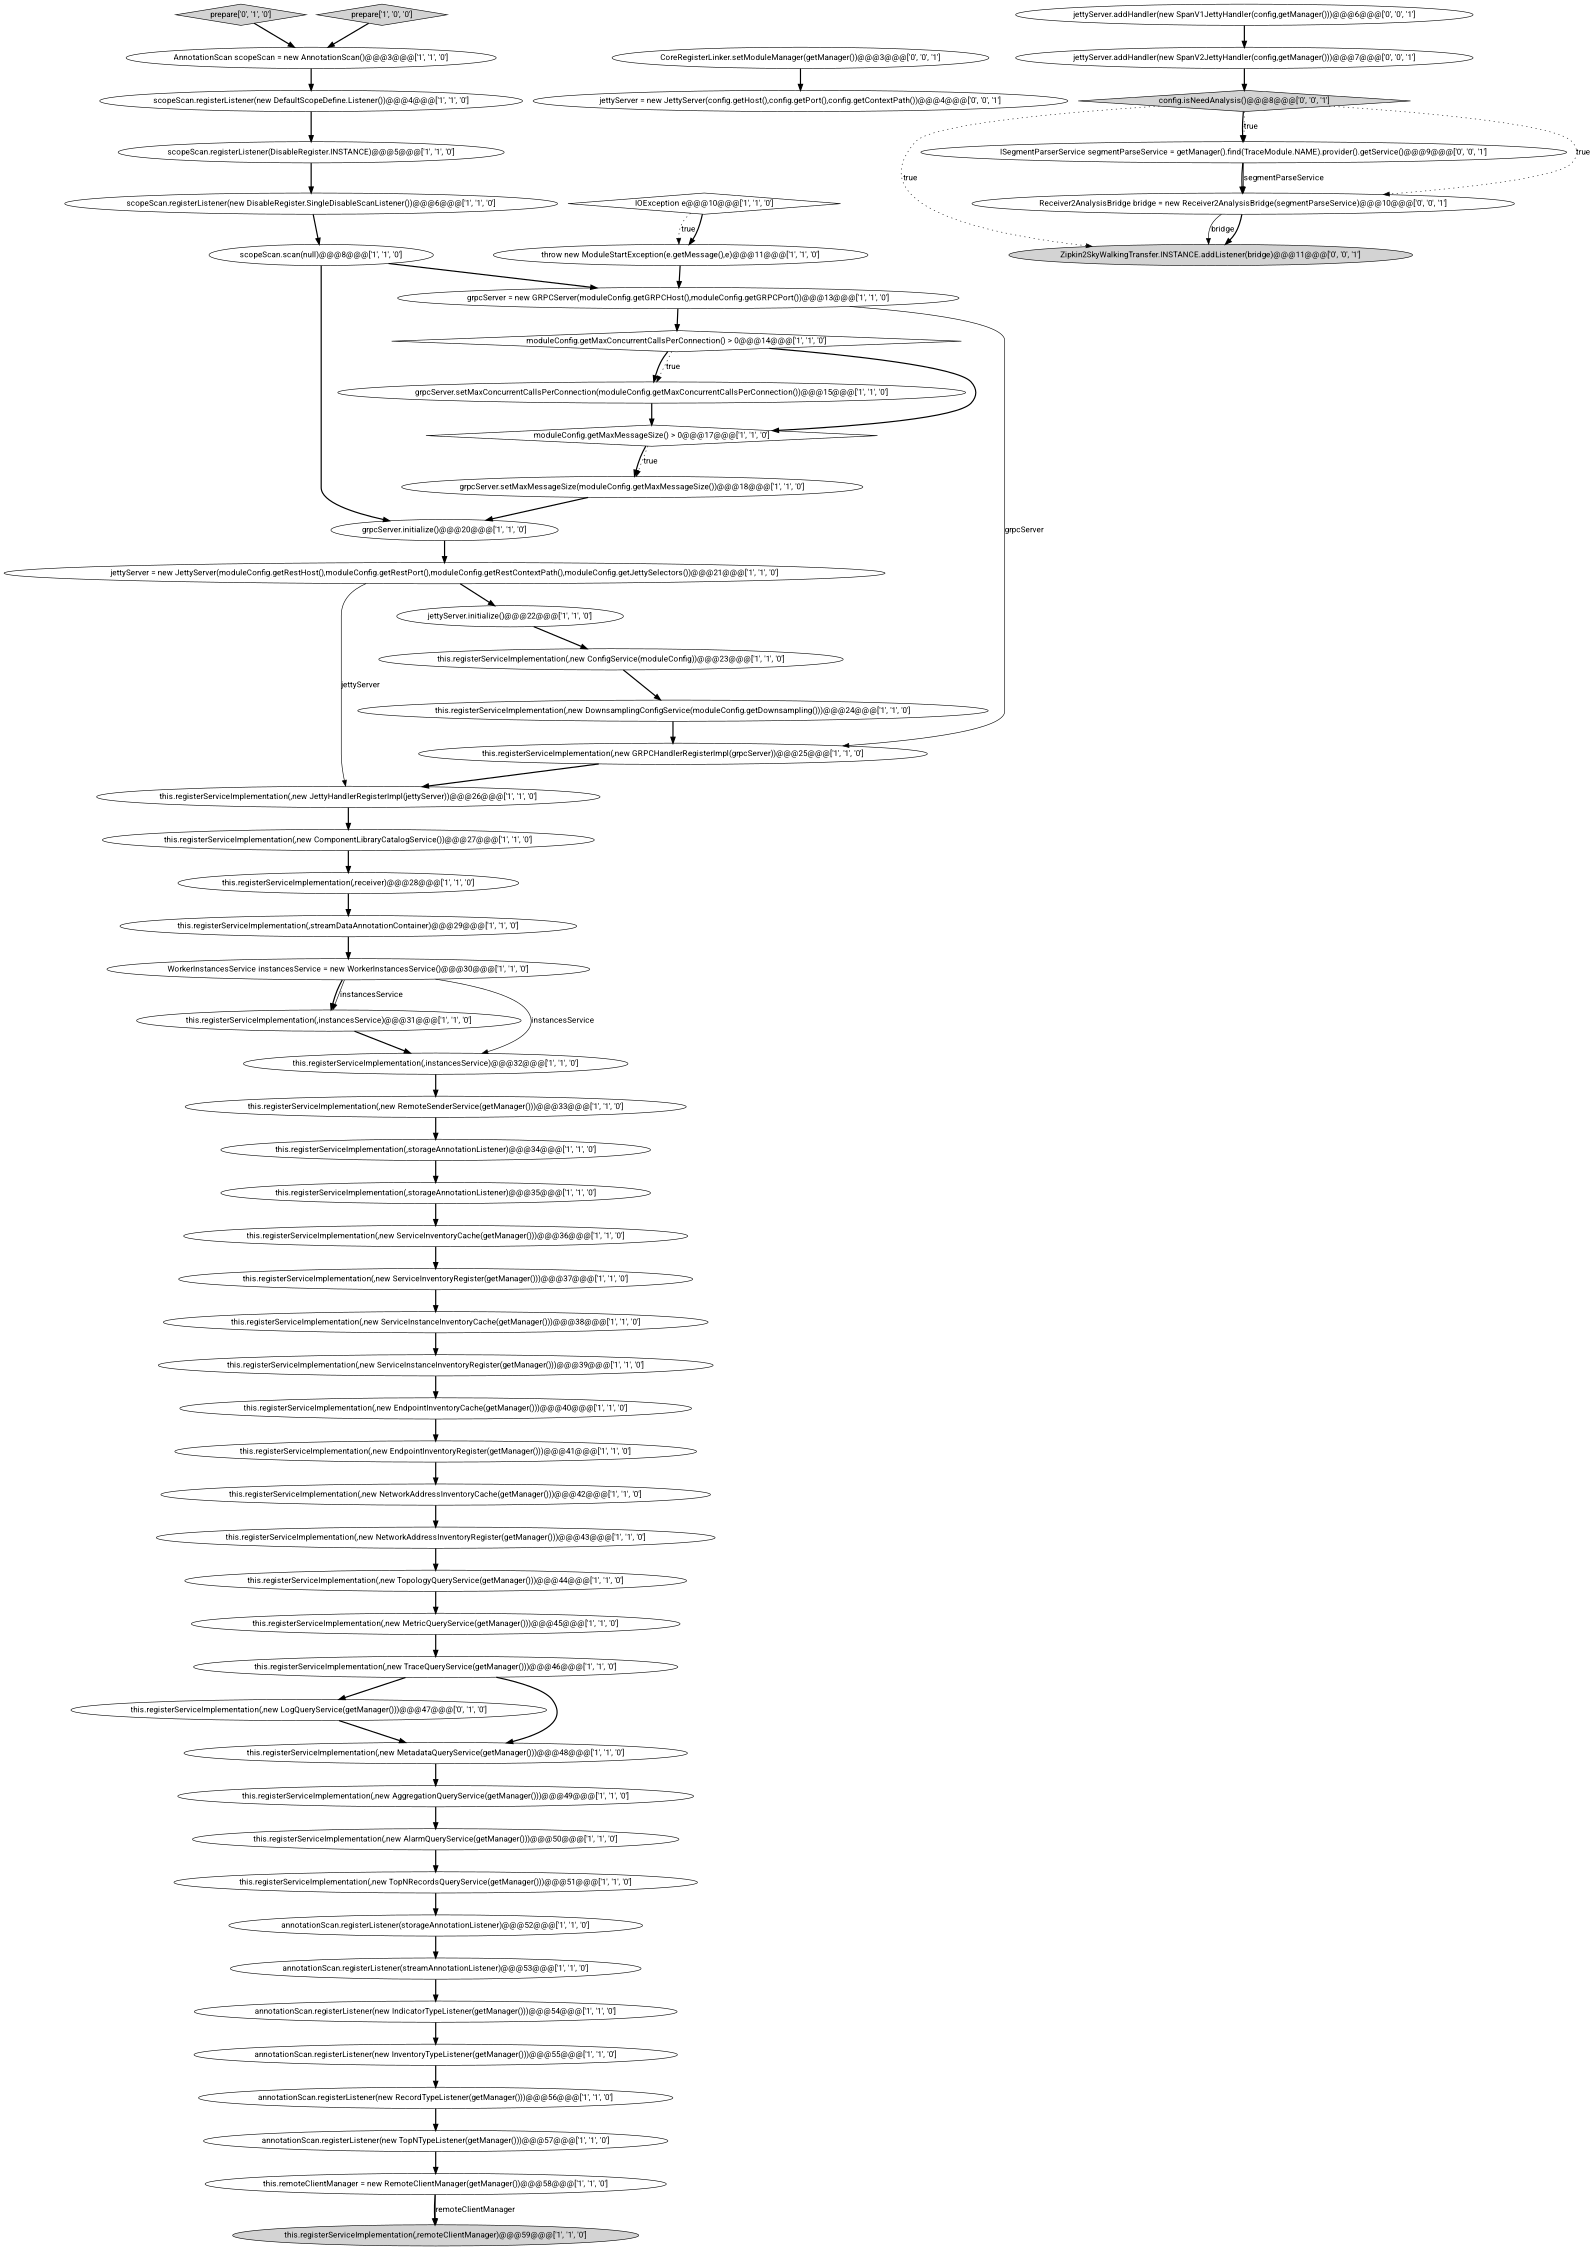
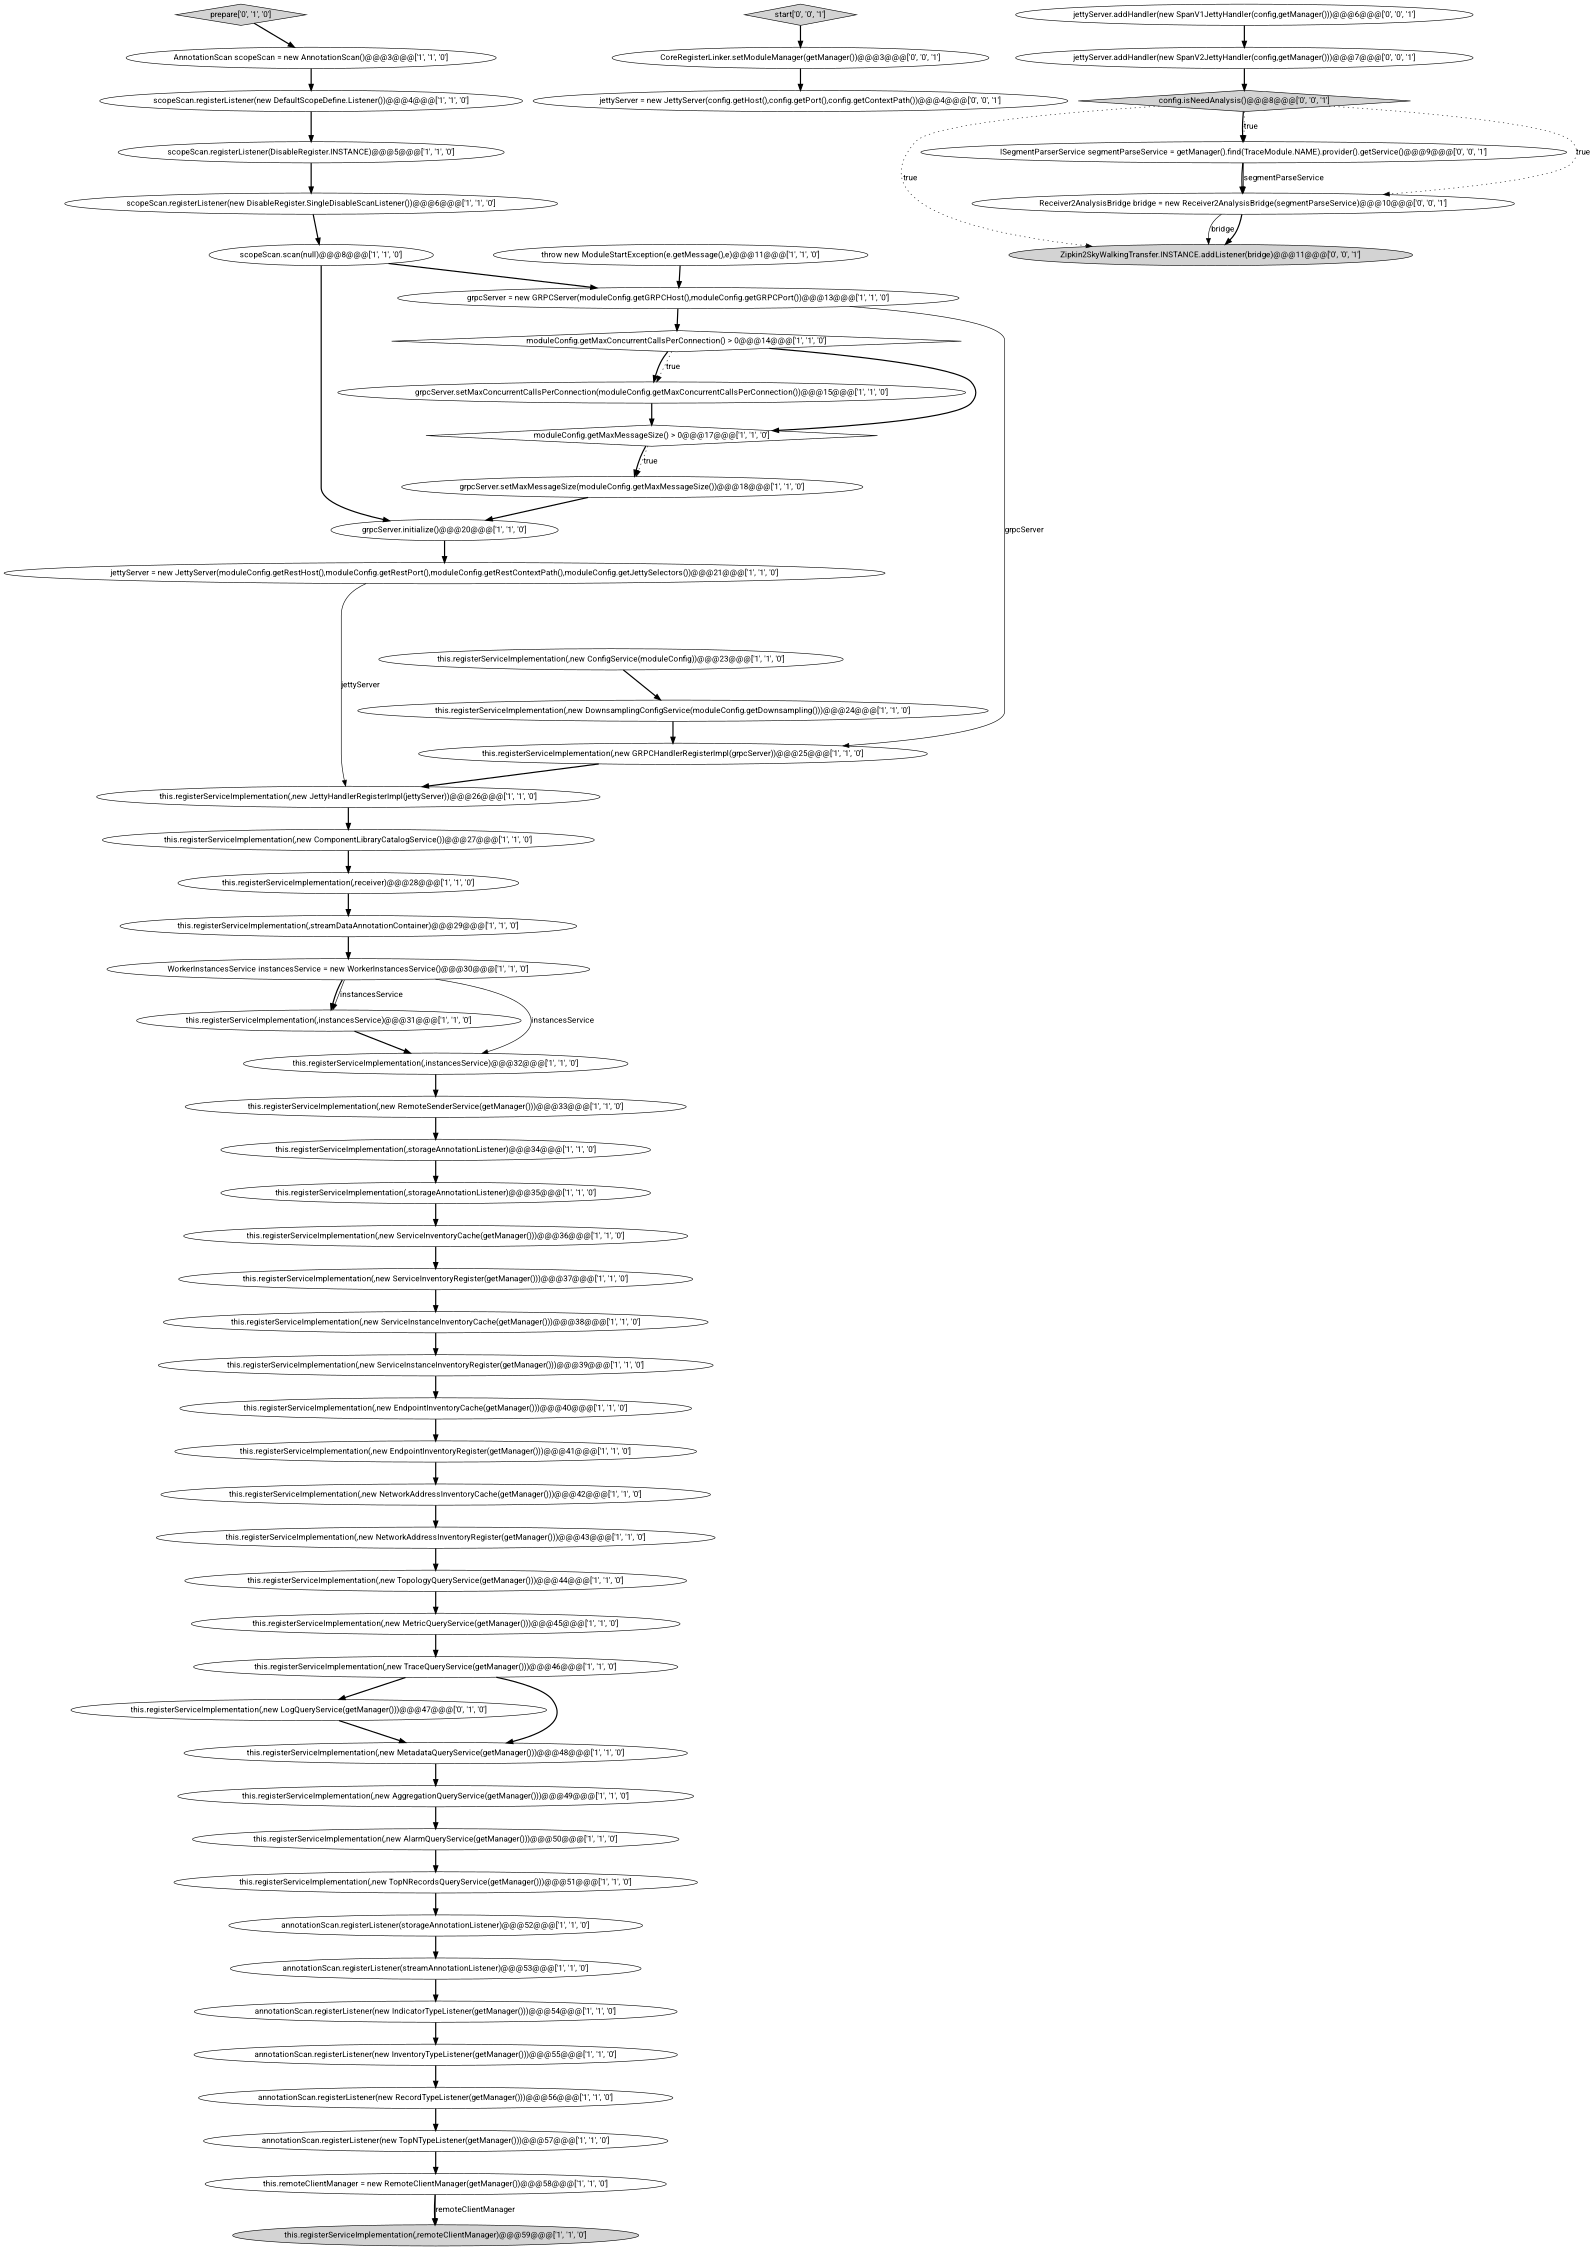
(382, 15) -> none
none -> (800, 15)
(704, 204) -> none
(510, 616) -> none
